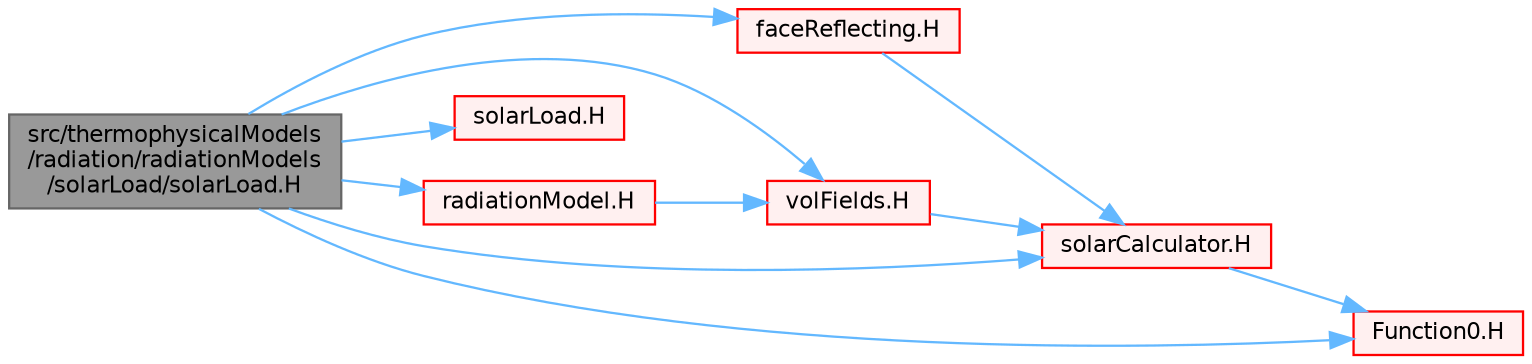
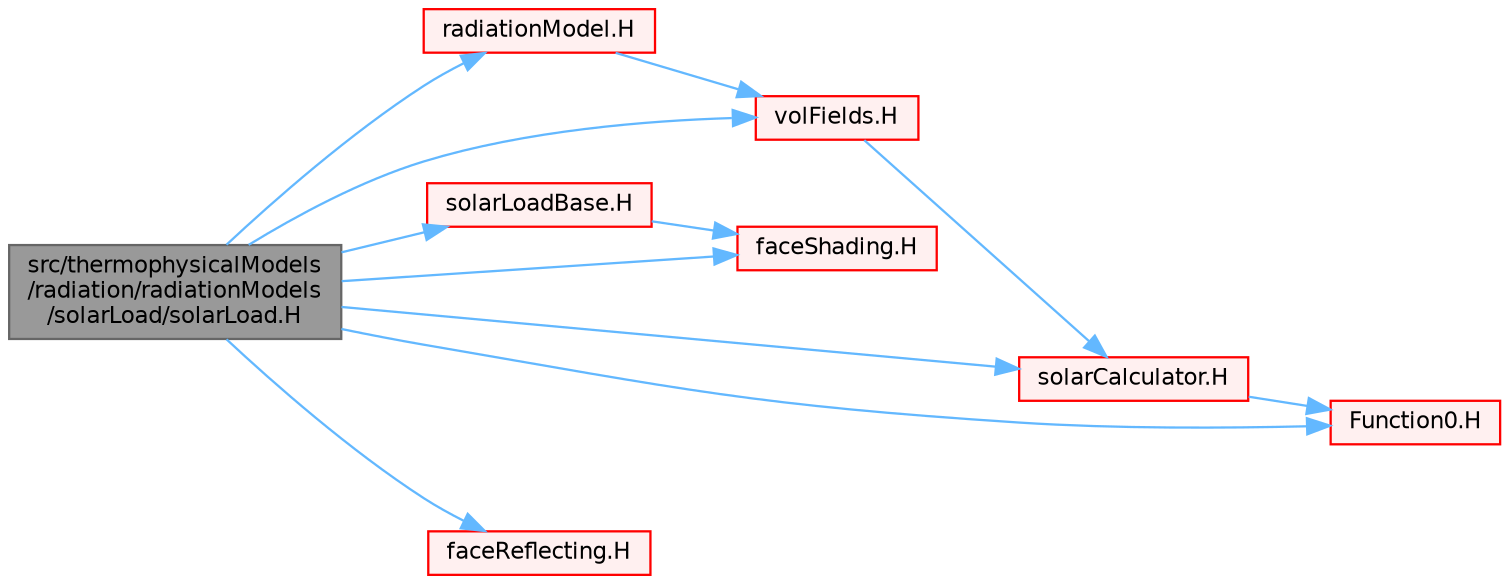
(539, 118) -> (539, 205)
(993, 132) -> none
none -> (837, 248)
